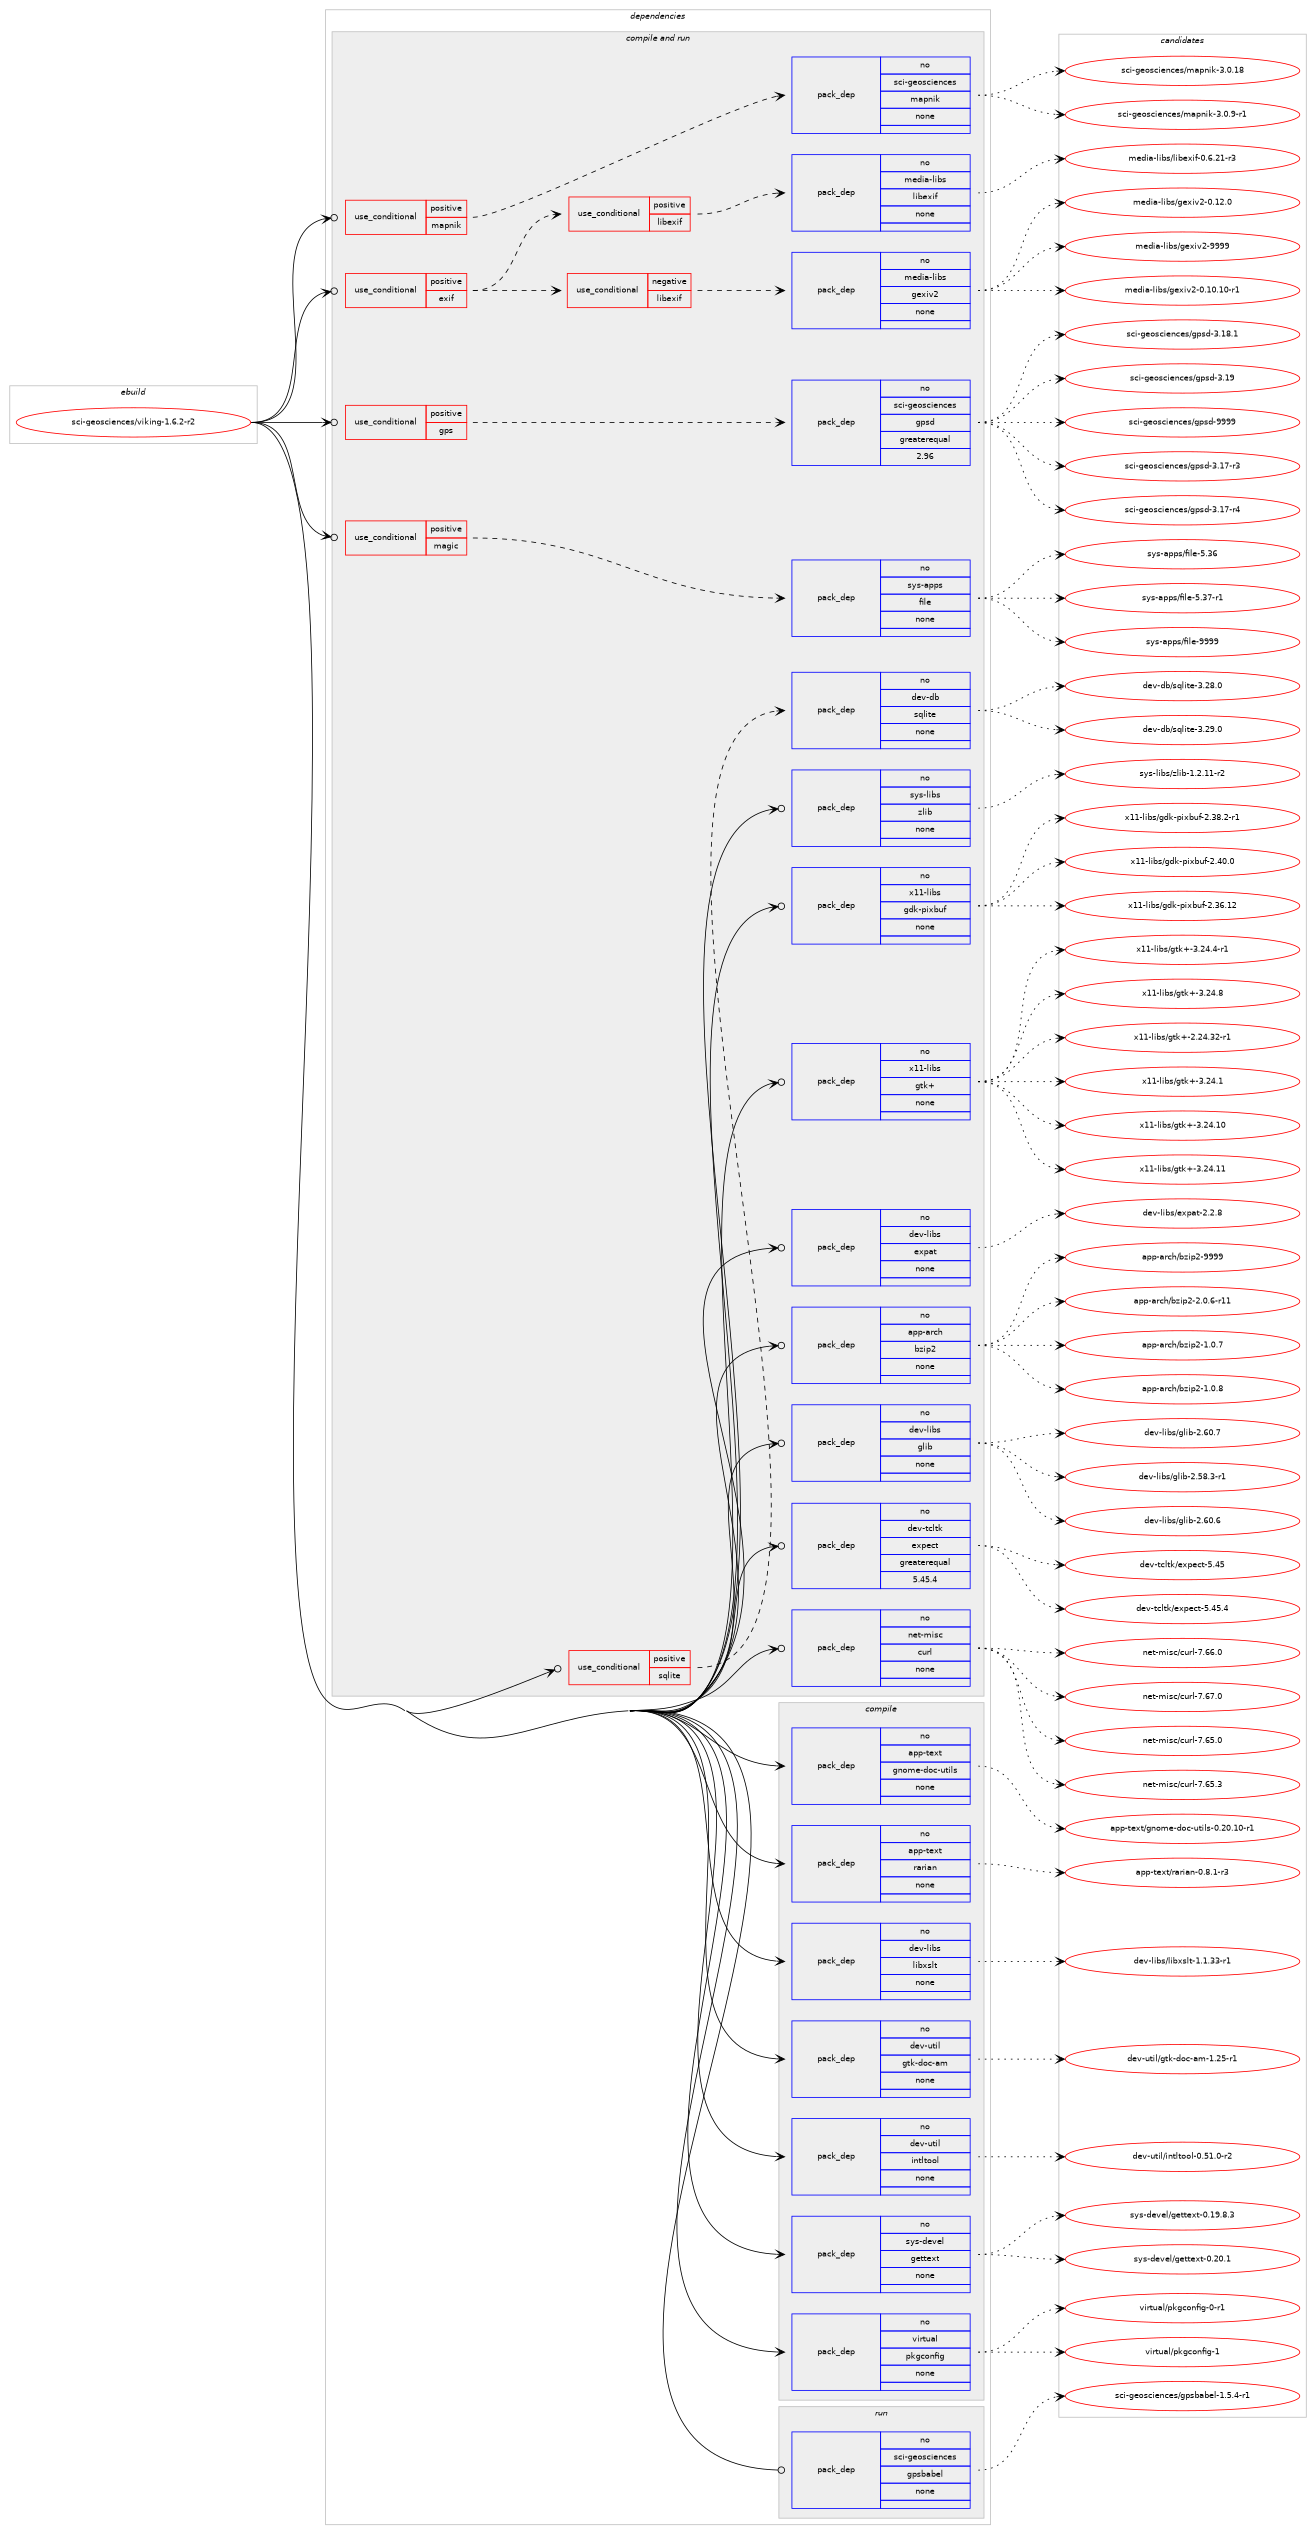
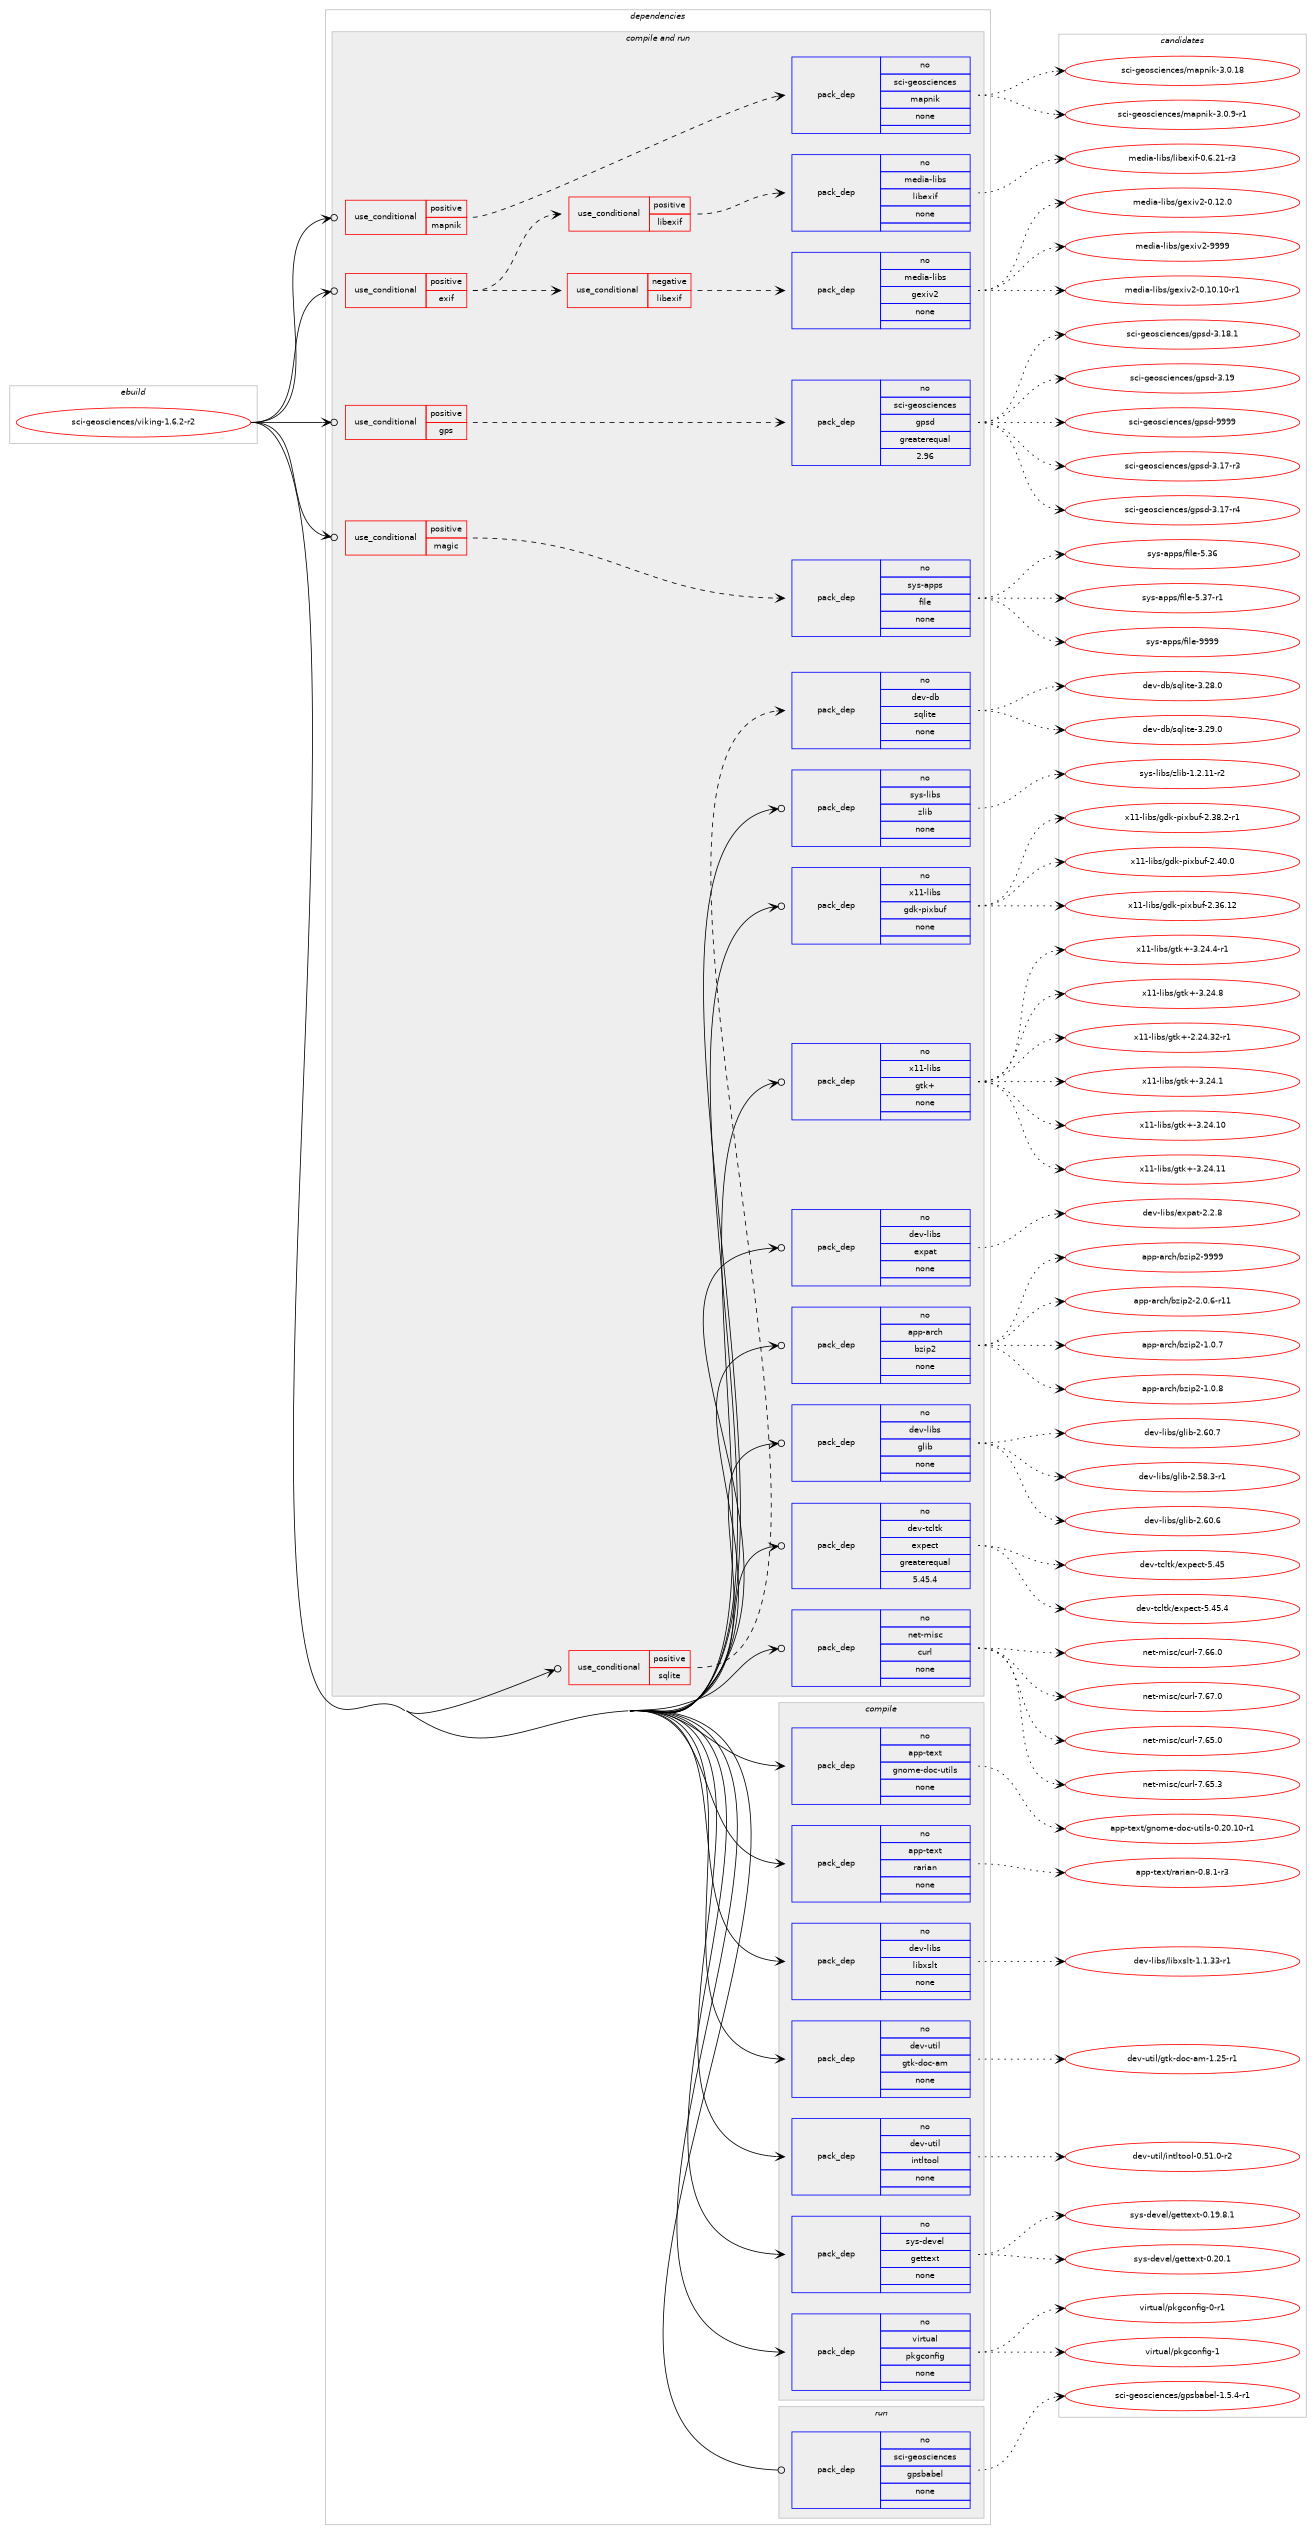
(1183, 2215) -> (1183, 2215)
